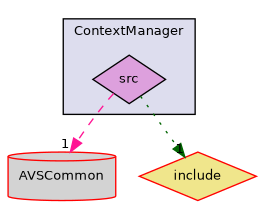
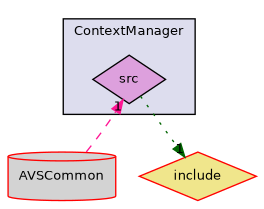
(90, 124) -> (102, 132)
